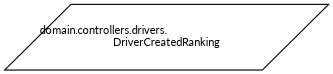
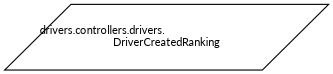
(167, 37) -> (167, 37)
